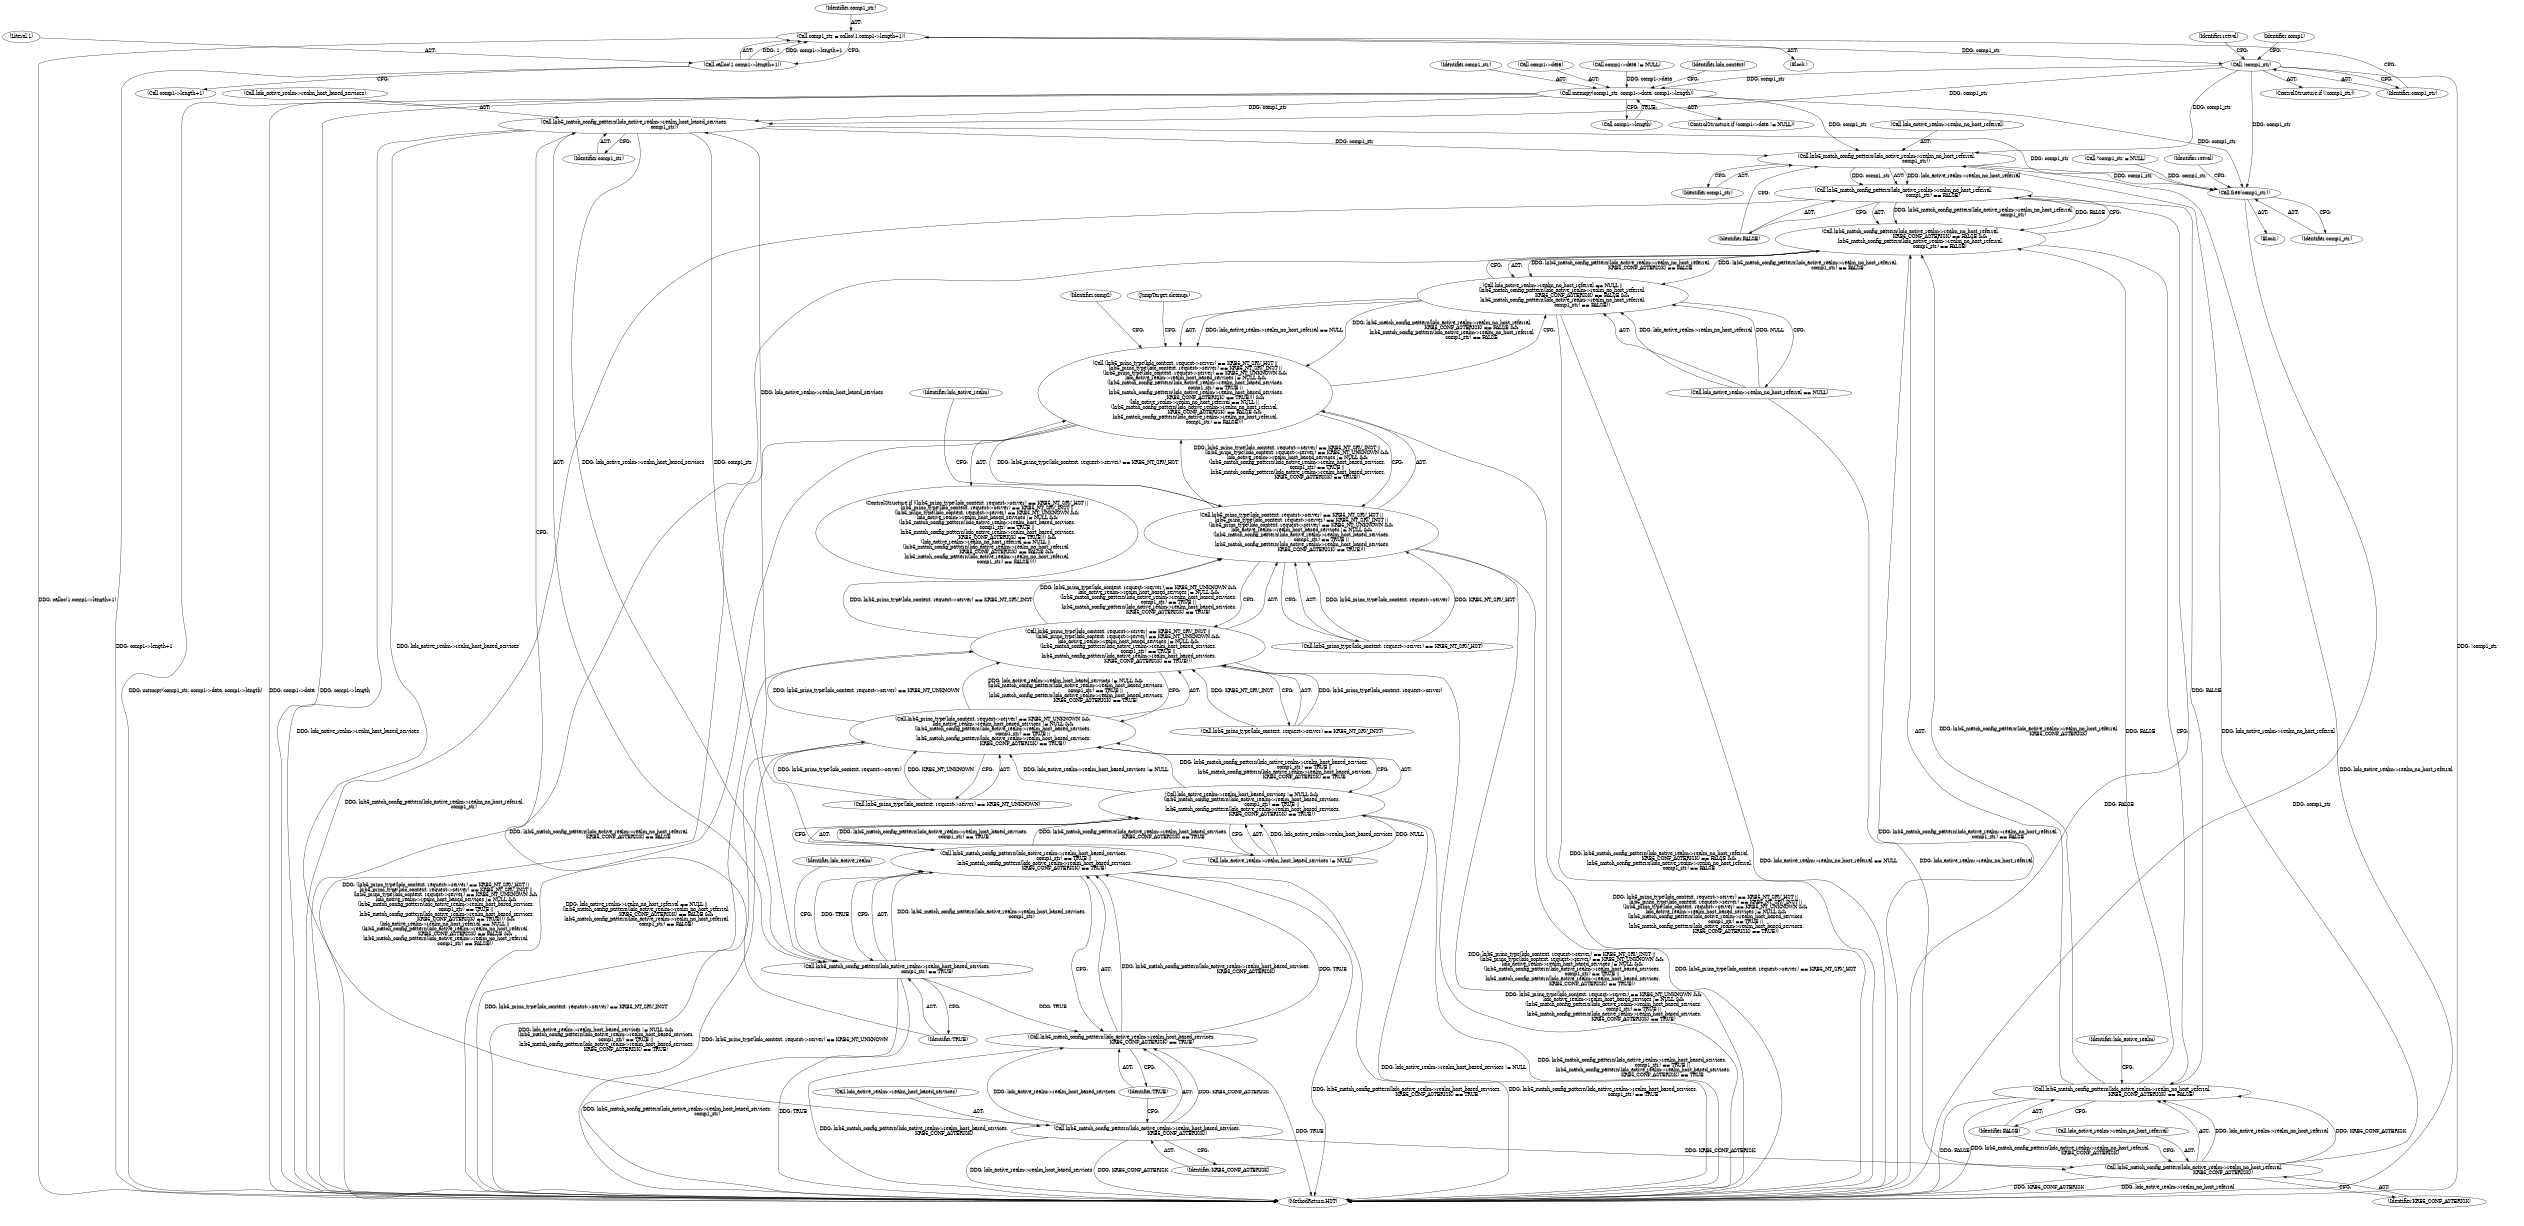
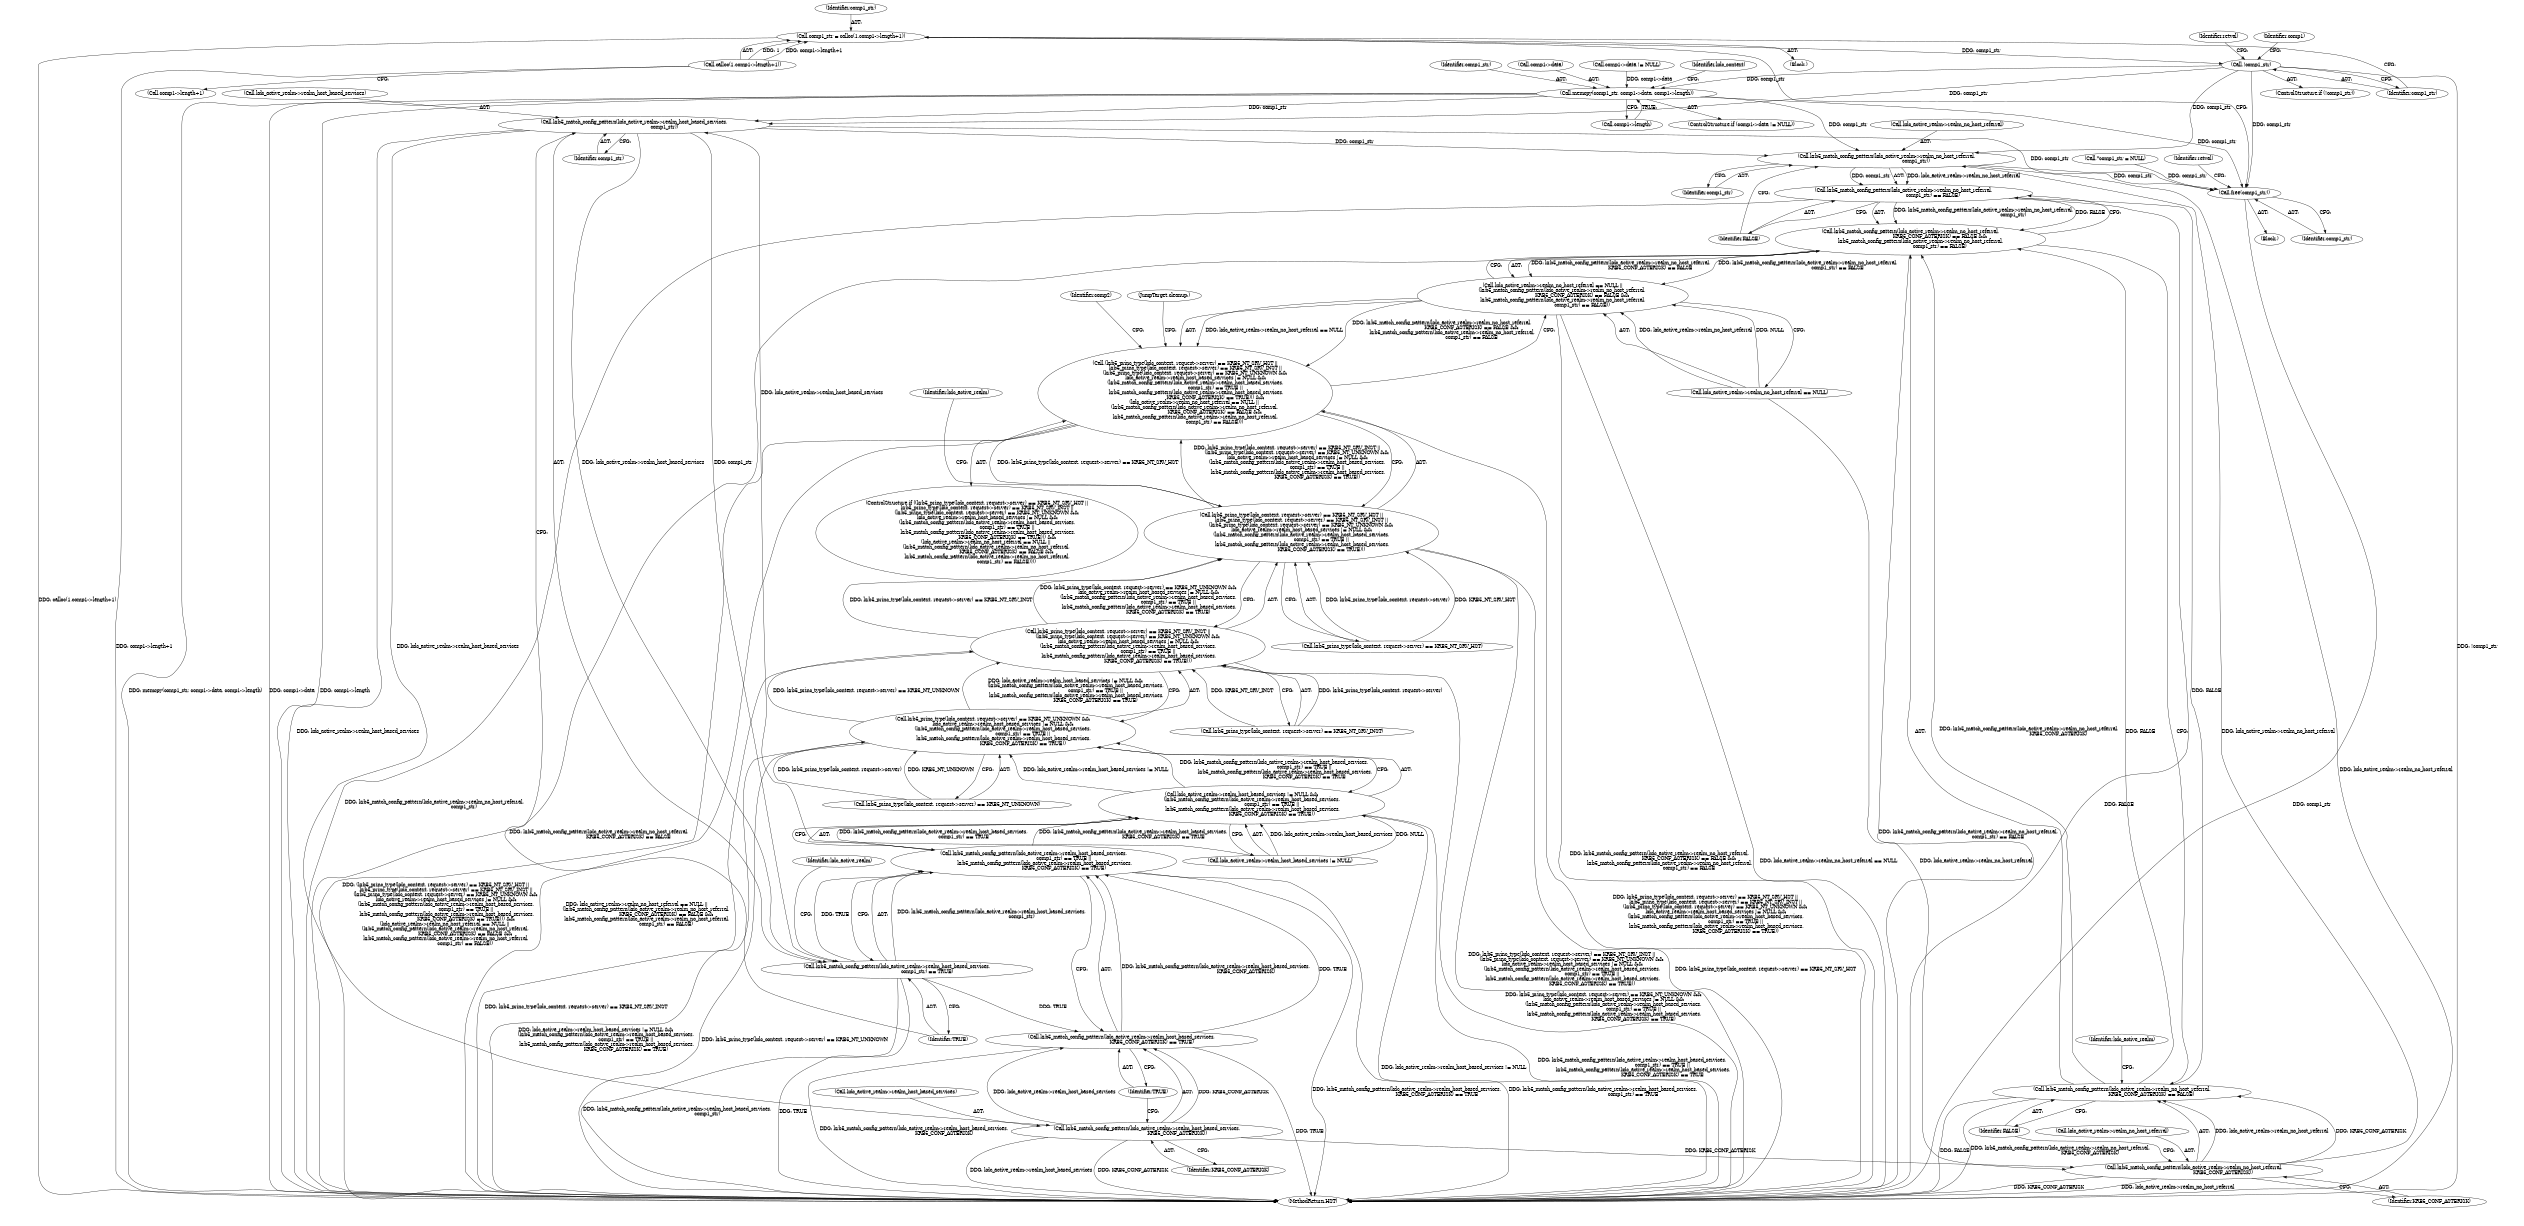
(21, 37) -> none
(828, 60) -> (1630, 48)
